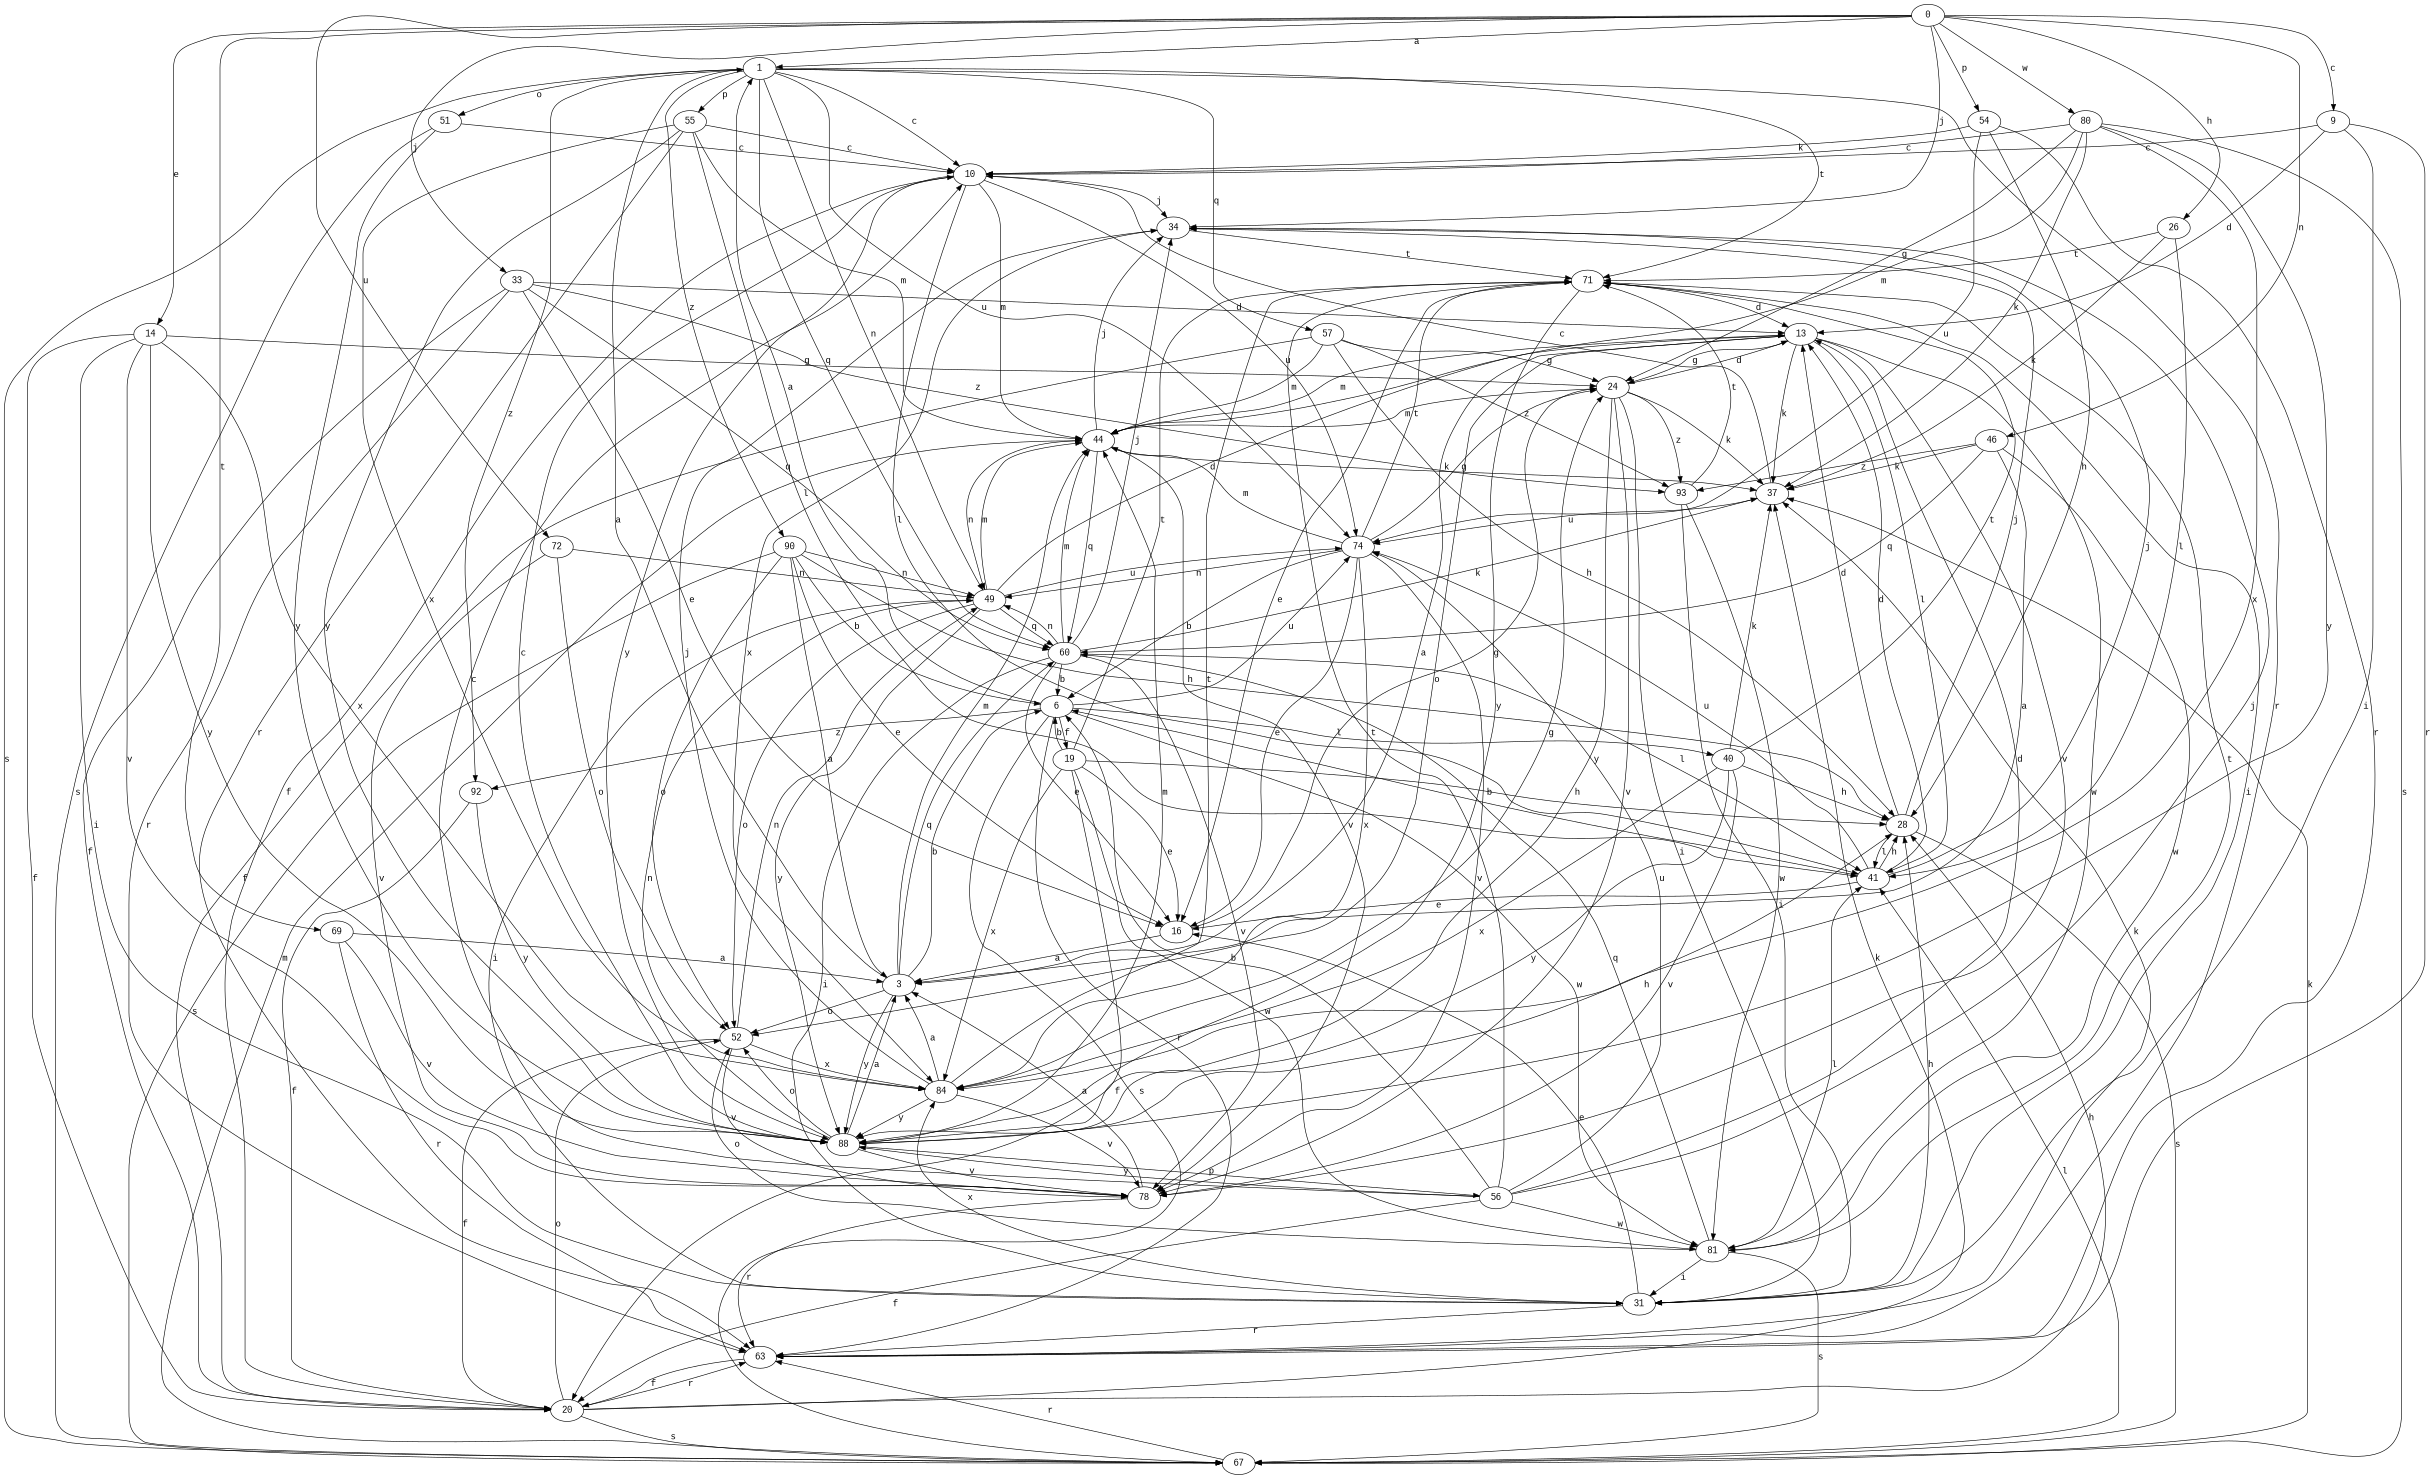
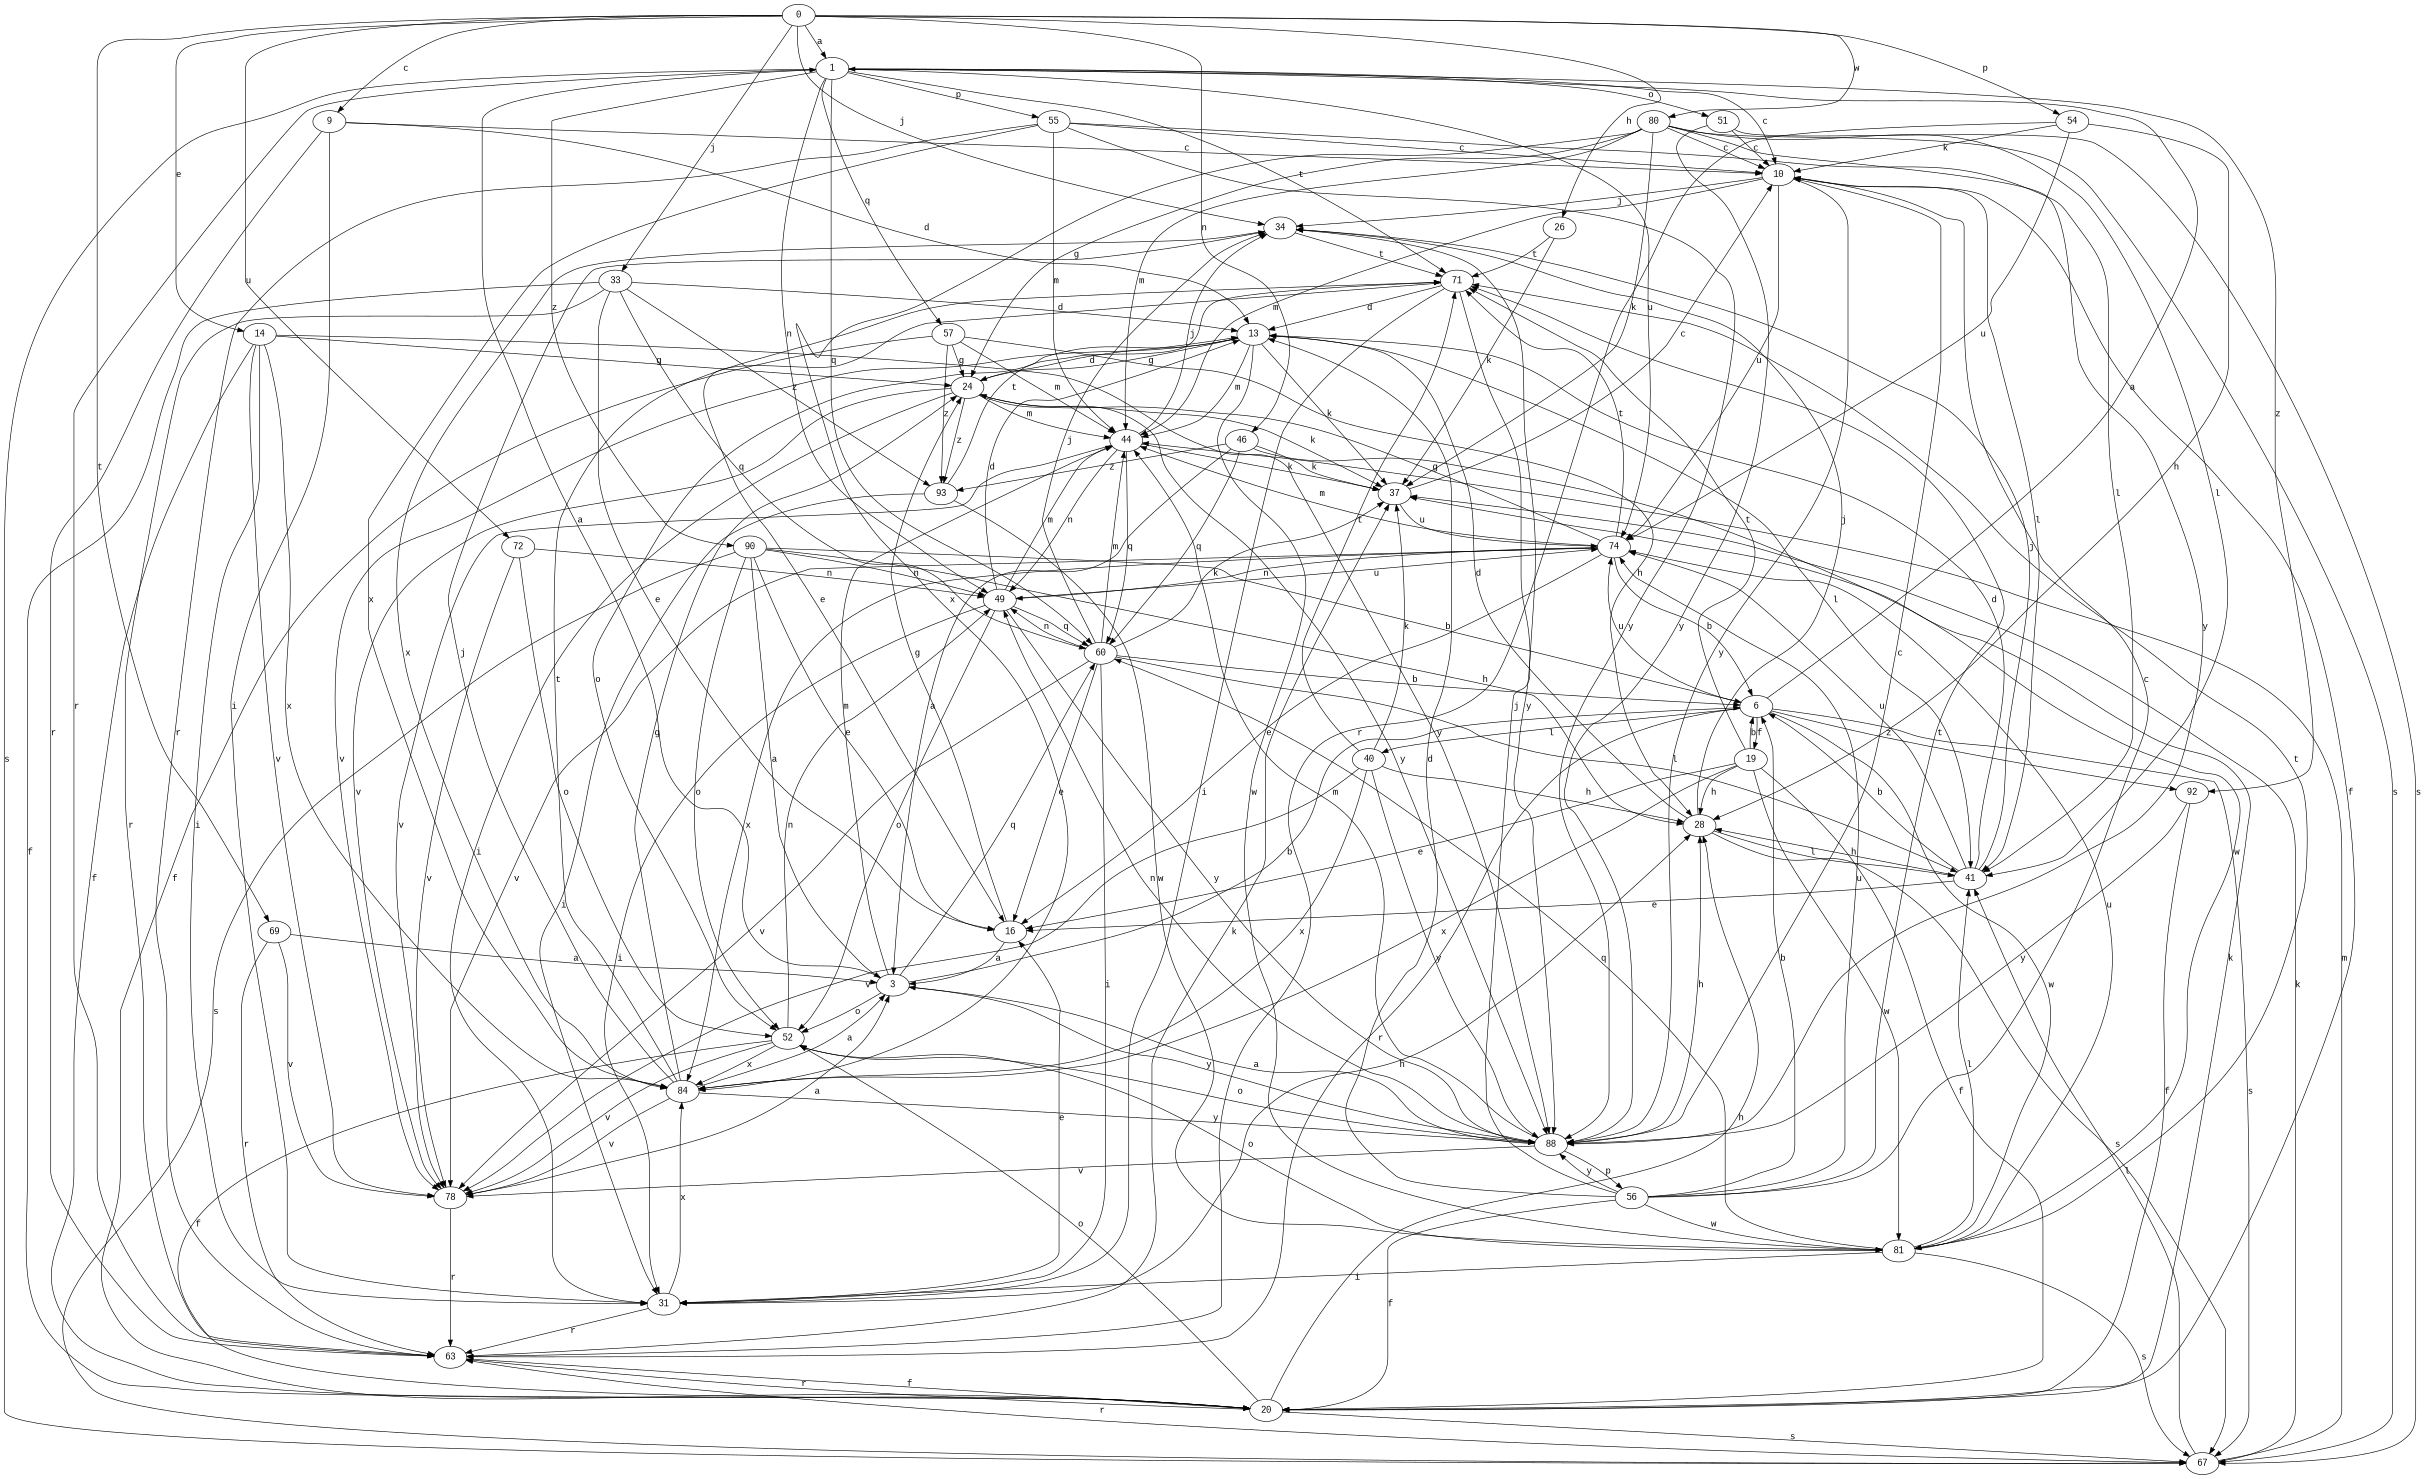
(2160, 630) -> (2175, 368)
(1409, 686) -> none
none -> (2080, 835)
